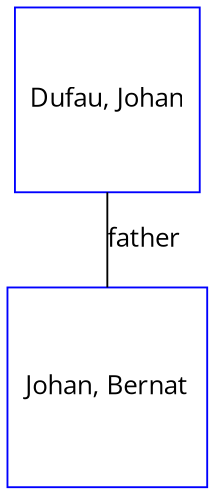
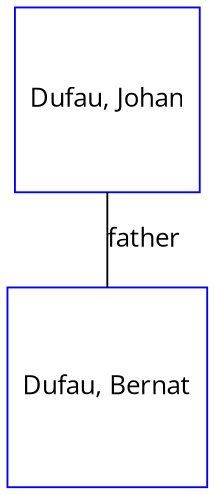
(107, 387) -> (107, 387)
